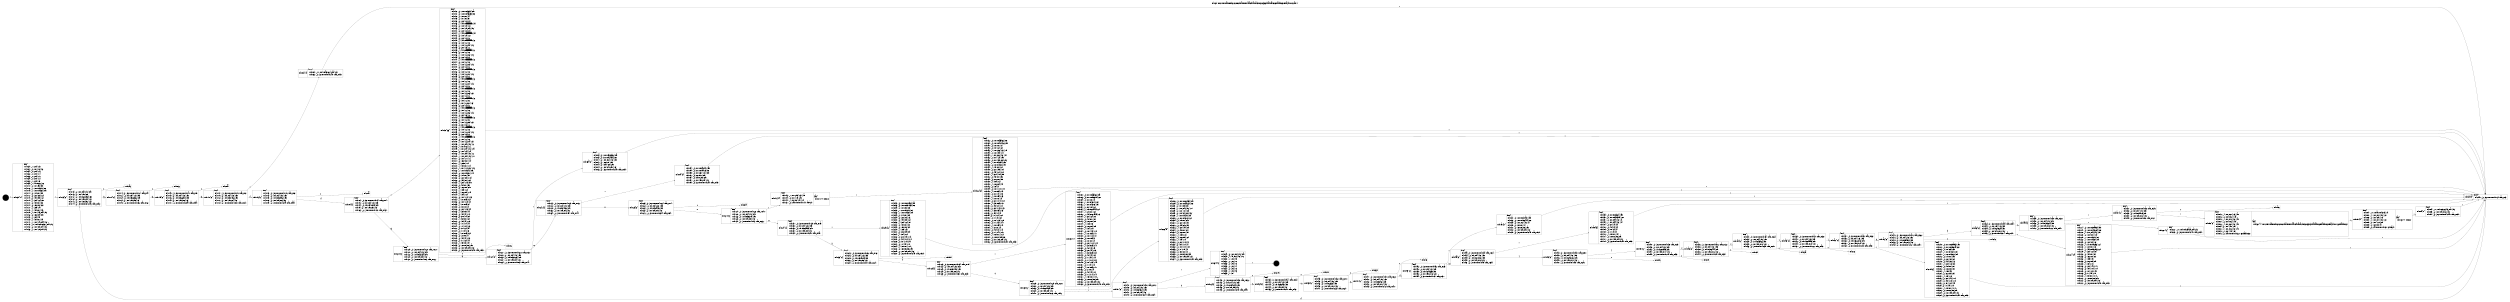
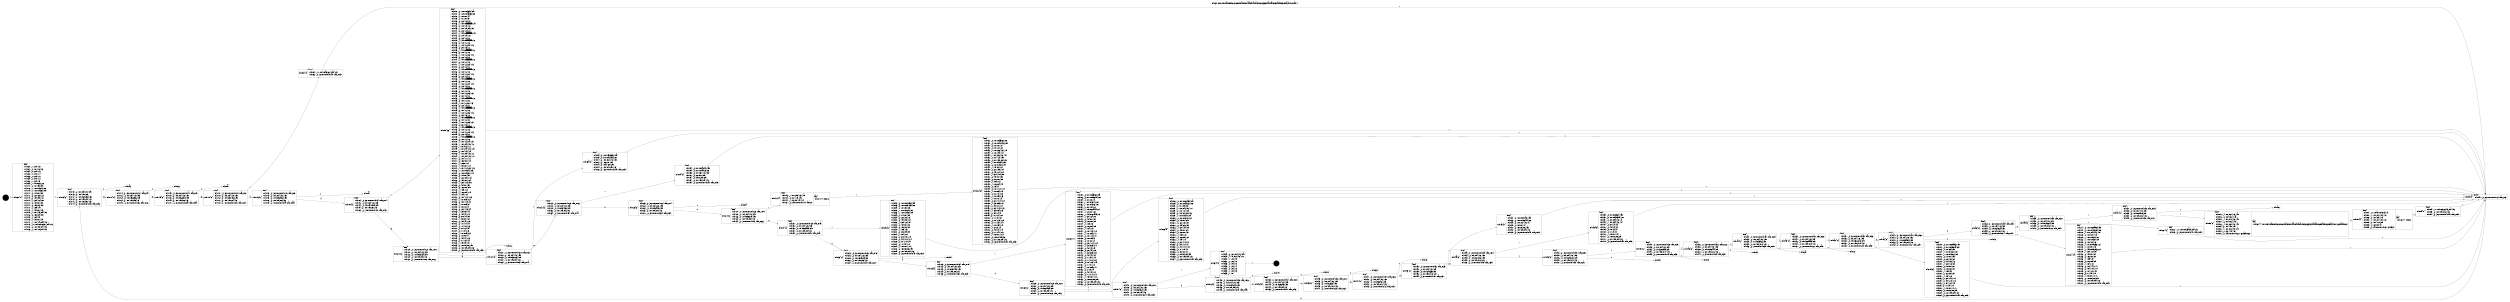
(2017, 226) -> (2018, 227)
